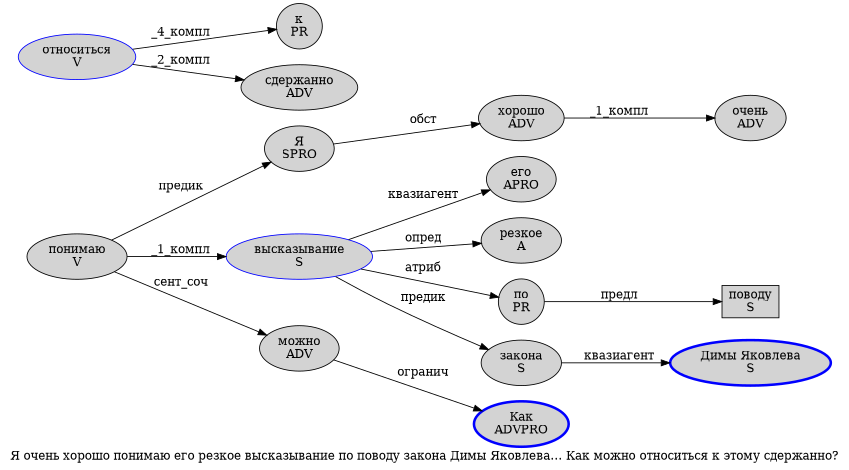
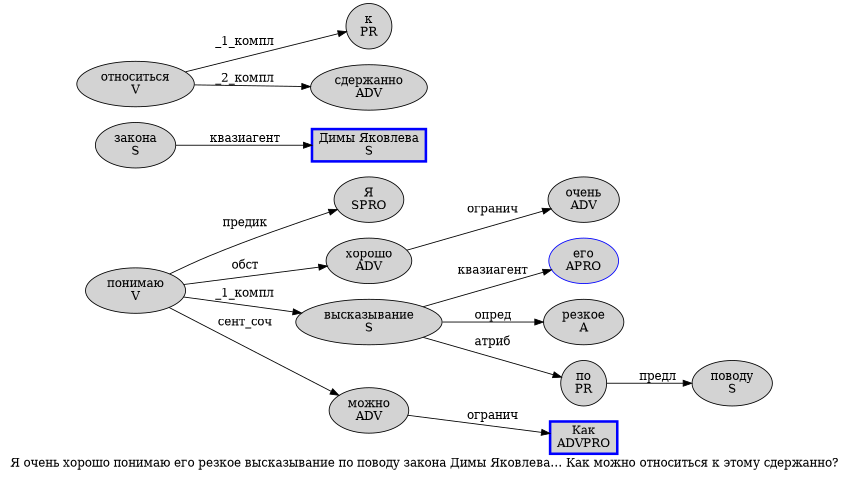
(181, 33) -> (245, 42)
(77, 57) -> (136, 84)
(619, 112) -> (493, 209)
(402, 134) -> (251, 276)
(521, 179) -> (584, 261)
(299, 257) -> (369, 322)
(750, 302) -> (732, 383)
(407, 313) -> none
(750, 363) -> (369, 145)
(521, 424) -> (584, 438)
